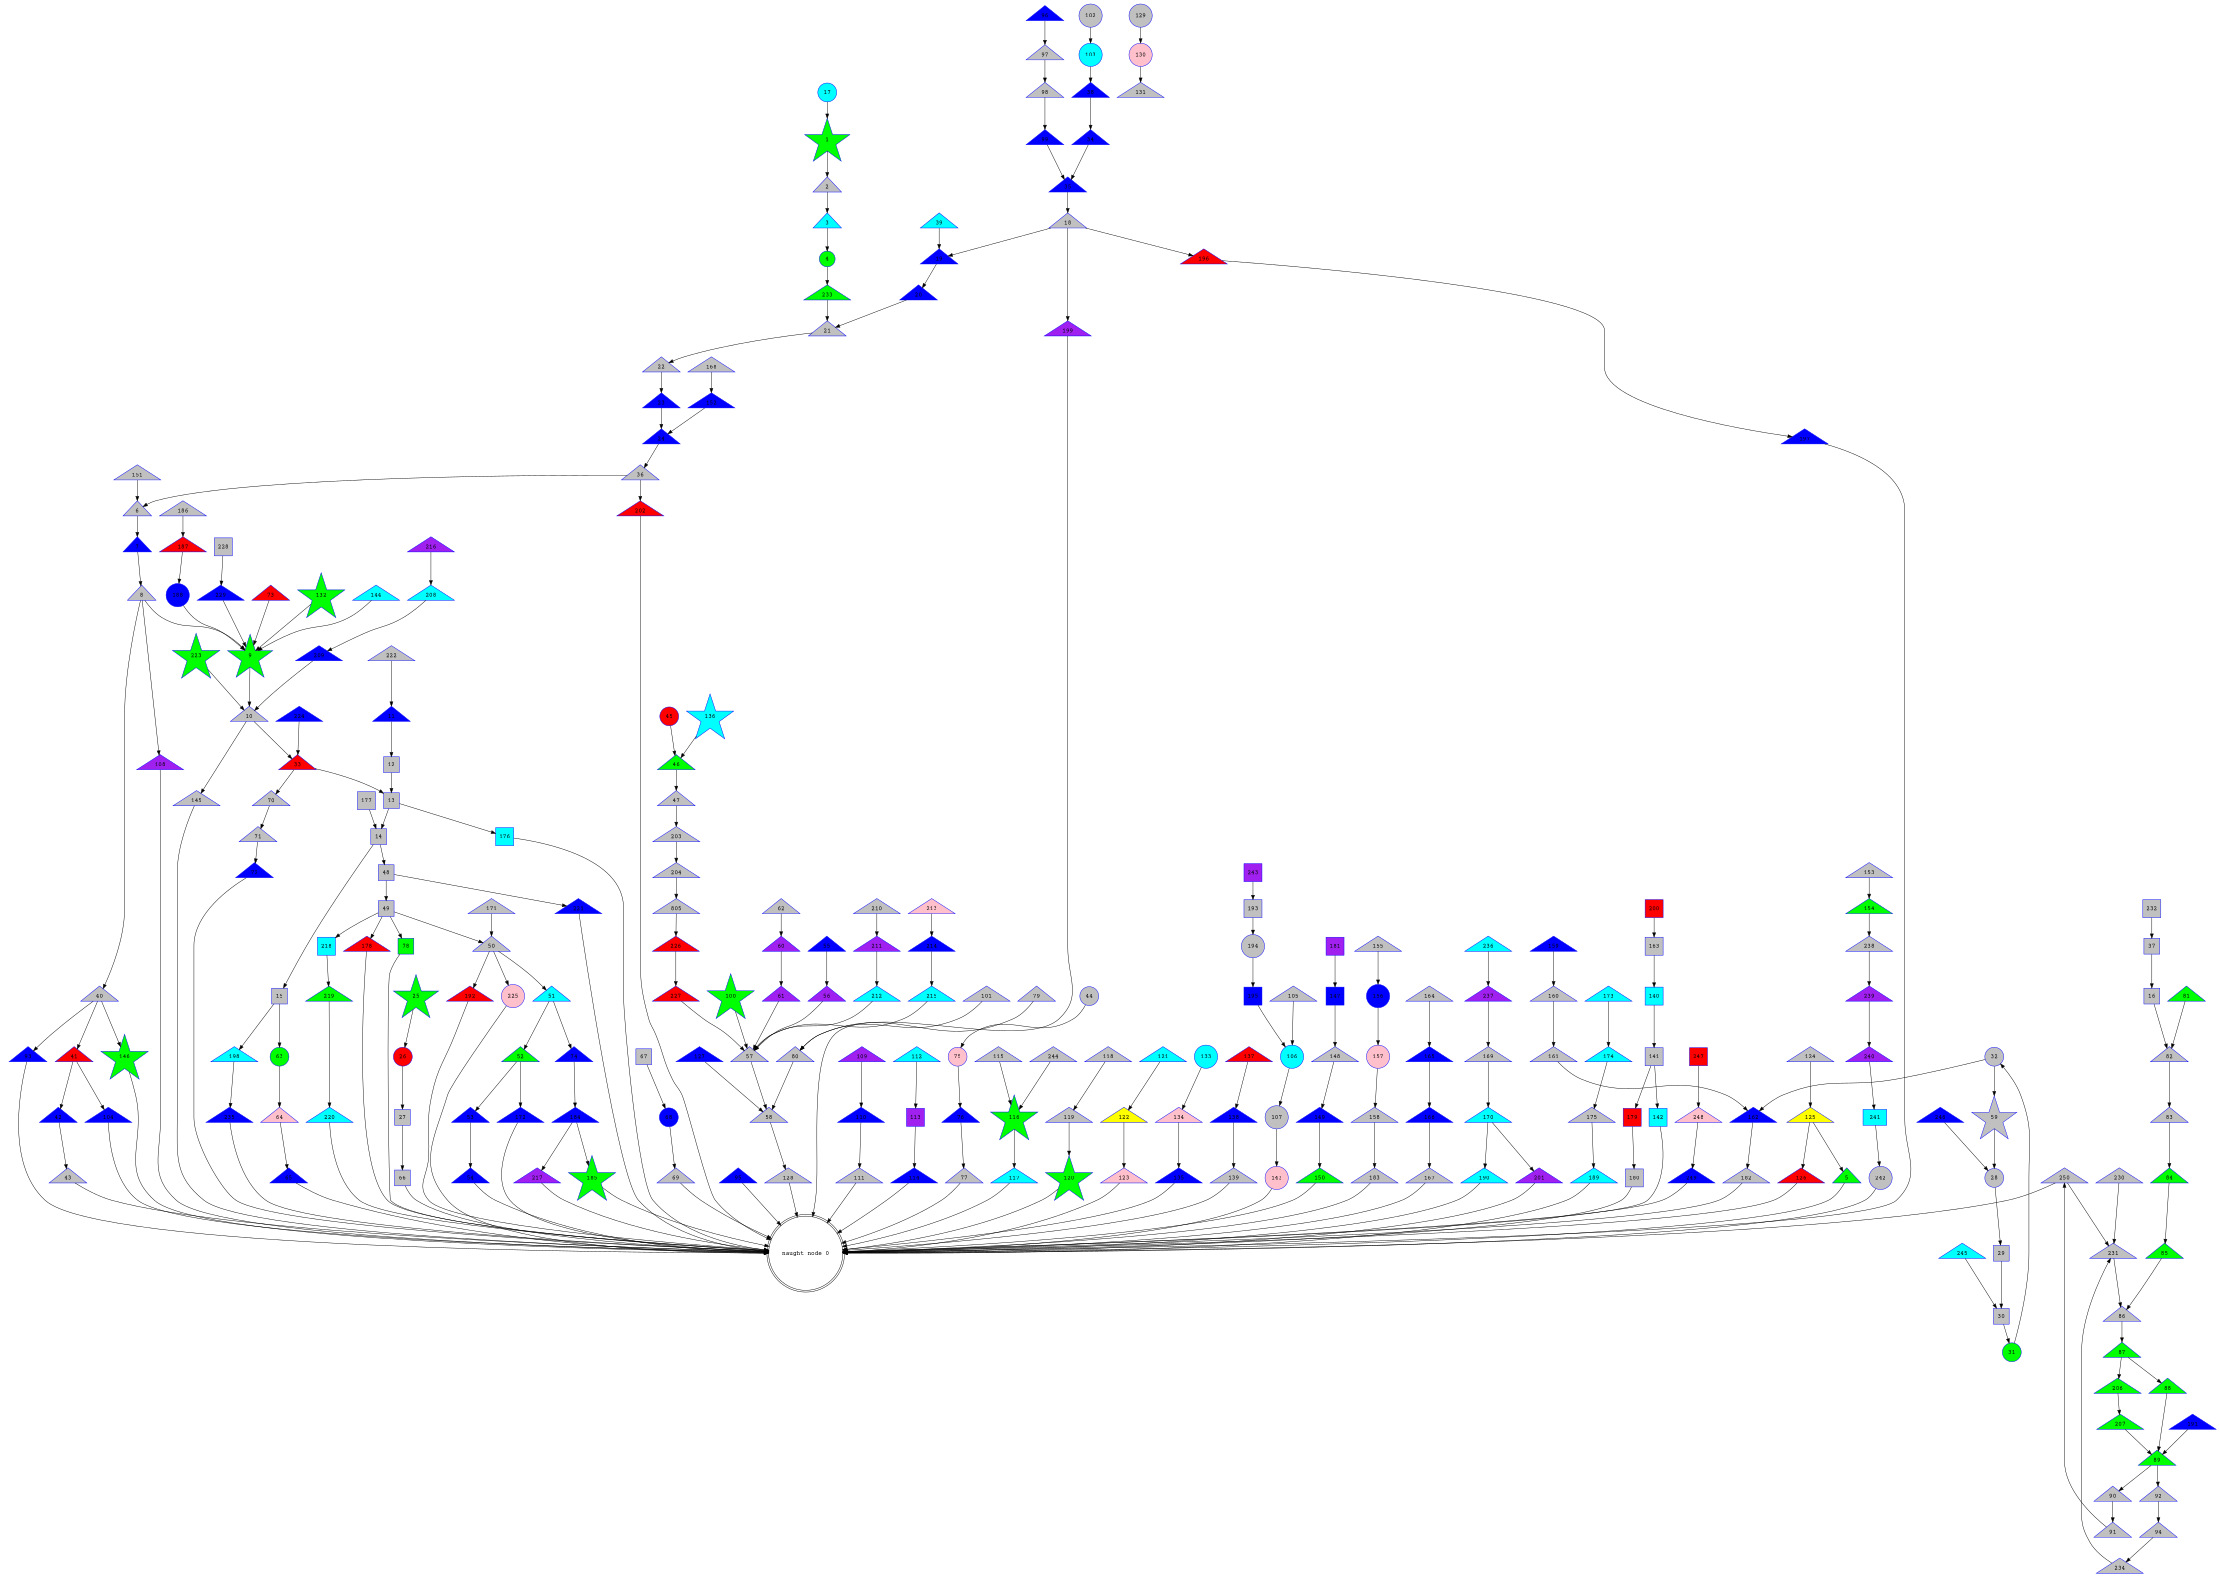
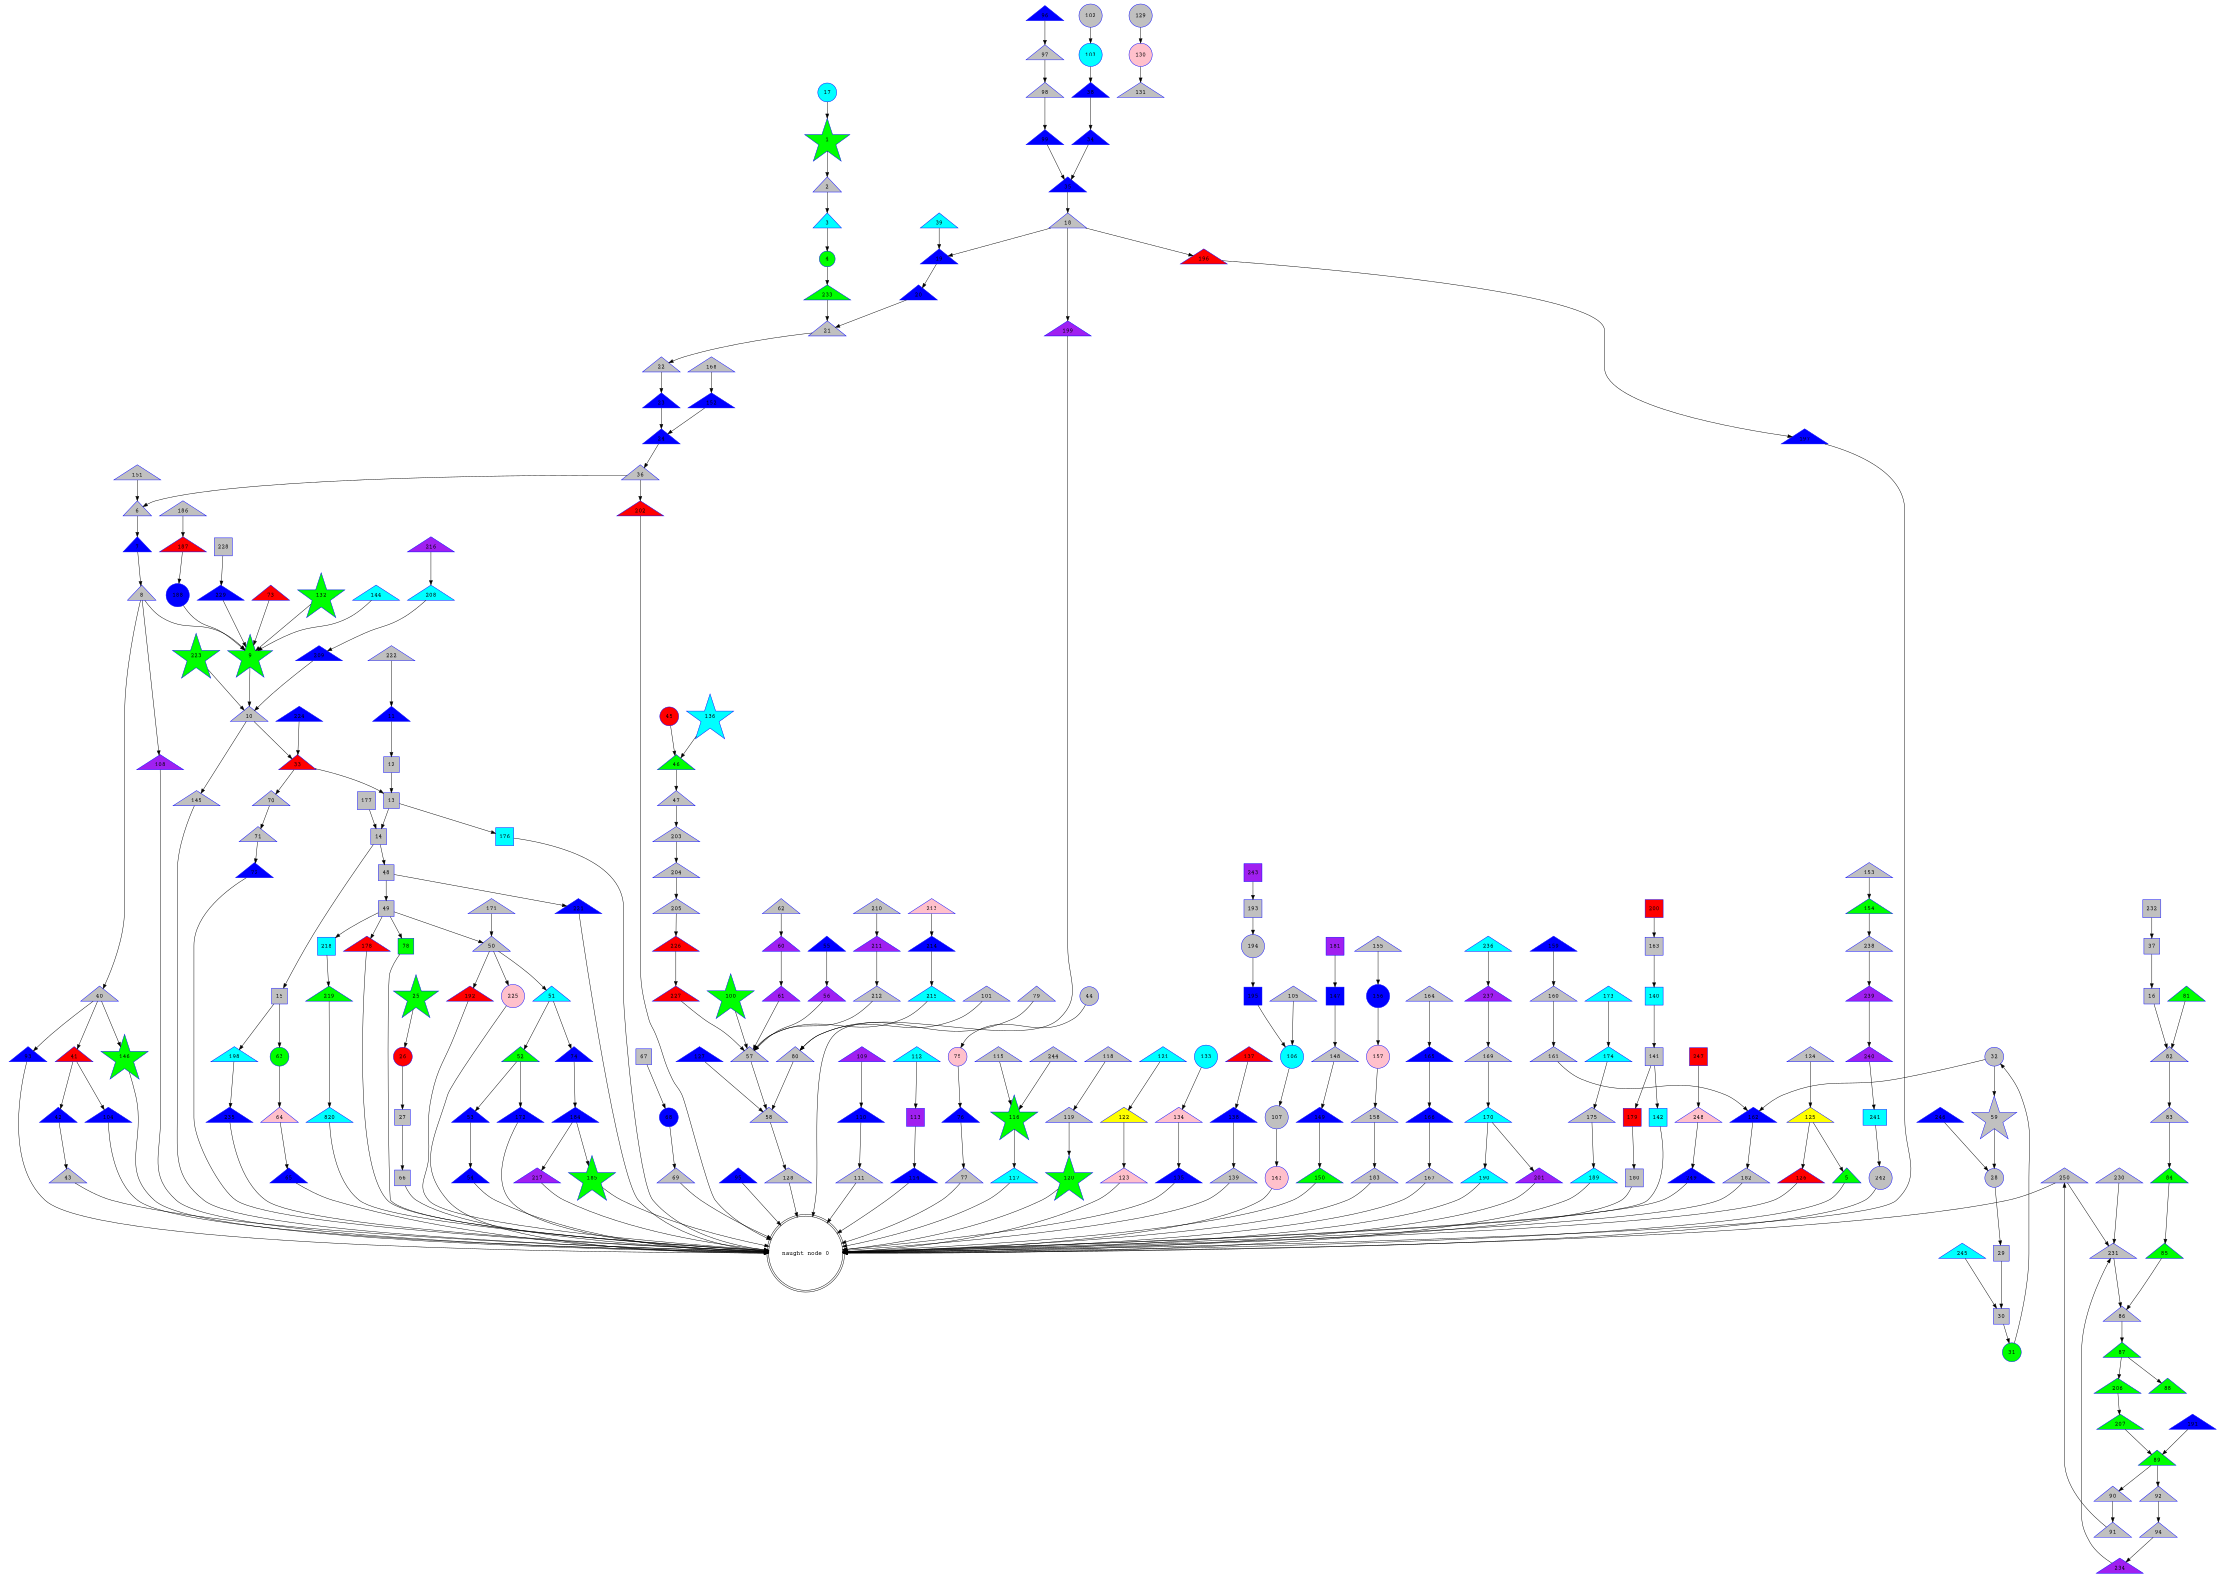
(676, 909) -> (676, 909)
(877, 996) -> (877, 996)
(330, 1117) -> (330, 1117)
(2163, 1420) -> none
(2120, 1568) -> (2120, 1568)
